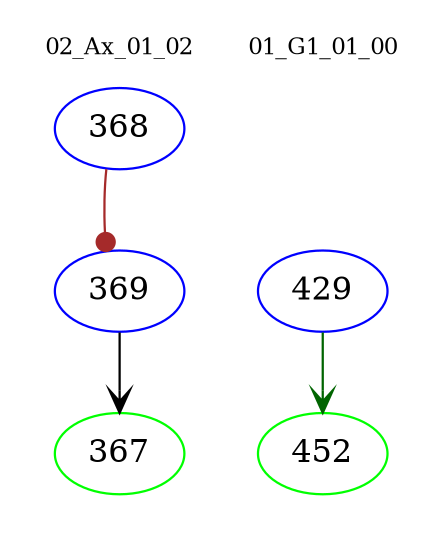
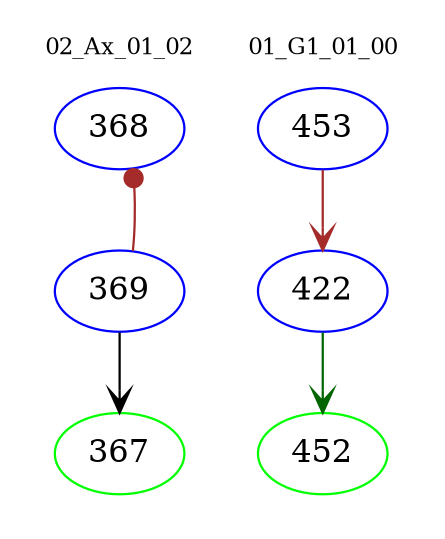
none -> (323, 129)
(104, 201) -> (135, 219)
(323, 291) -> (323, 291)
